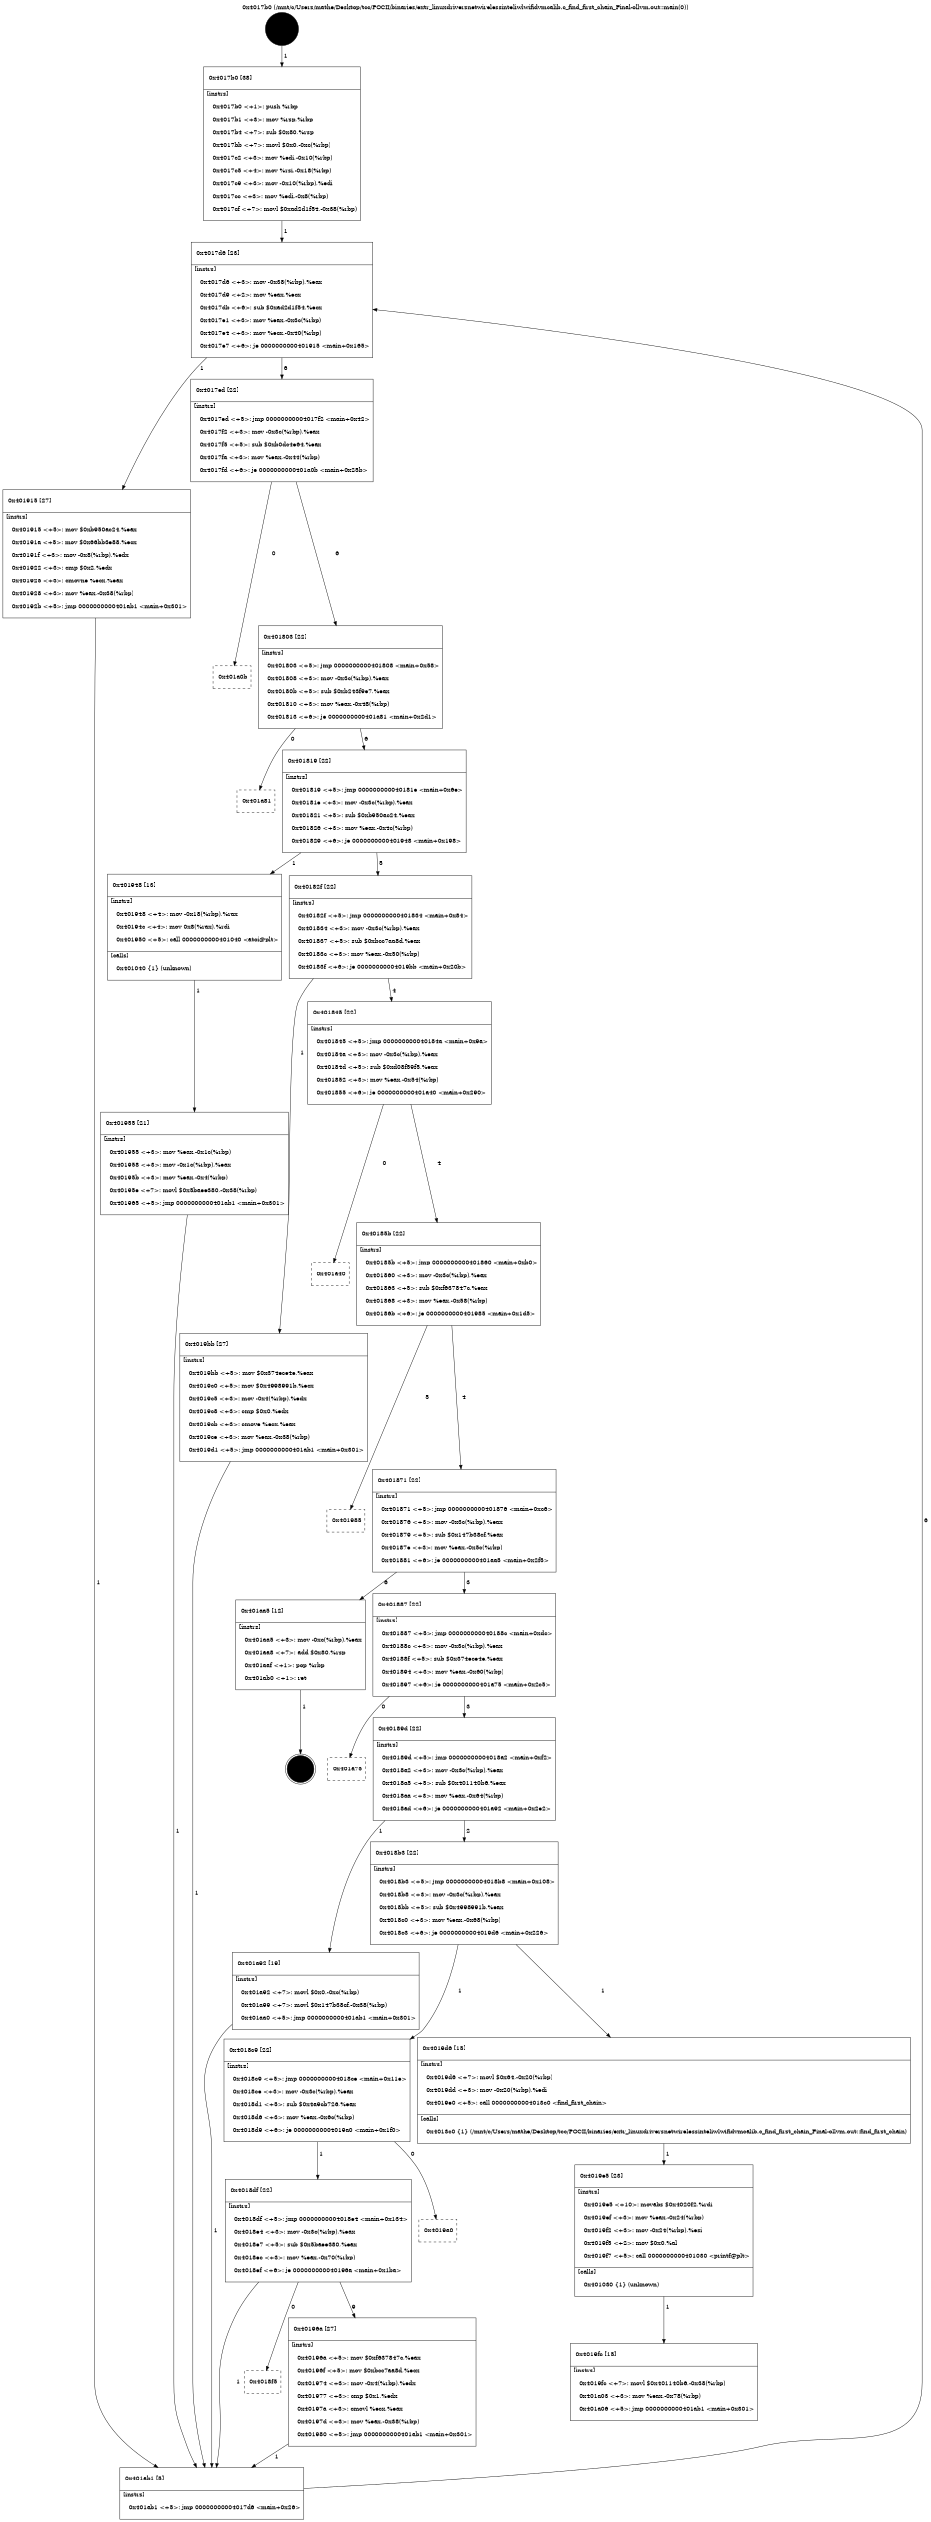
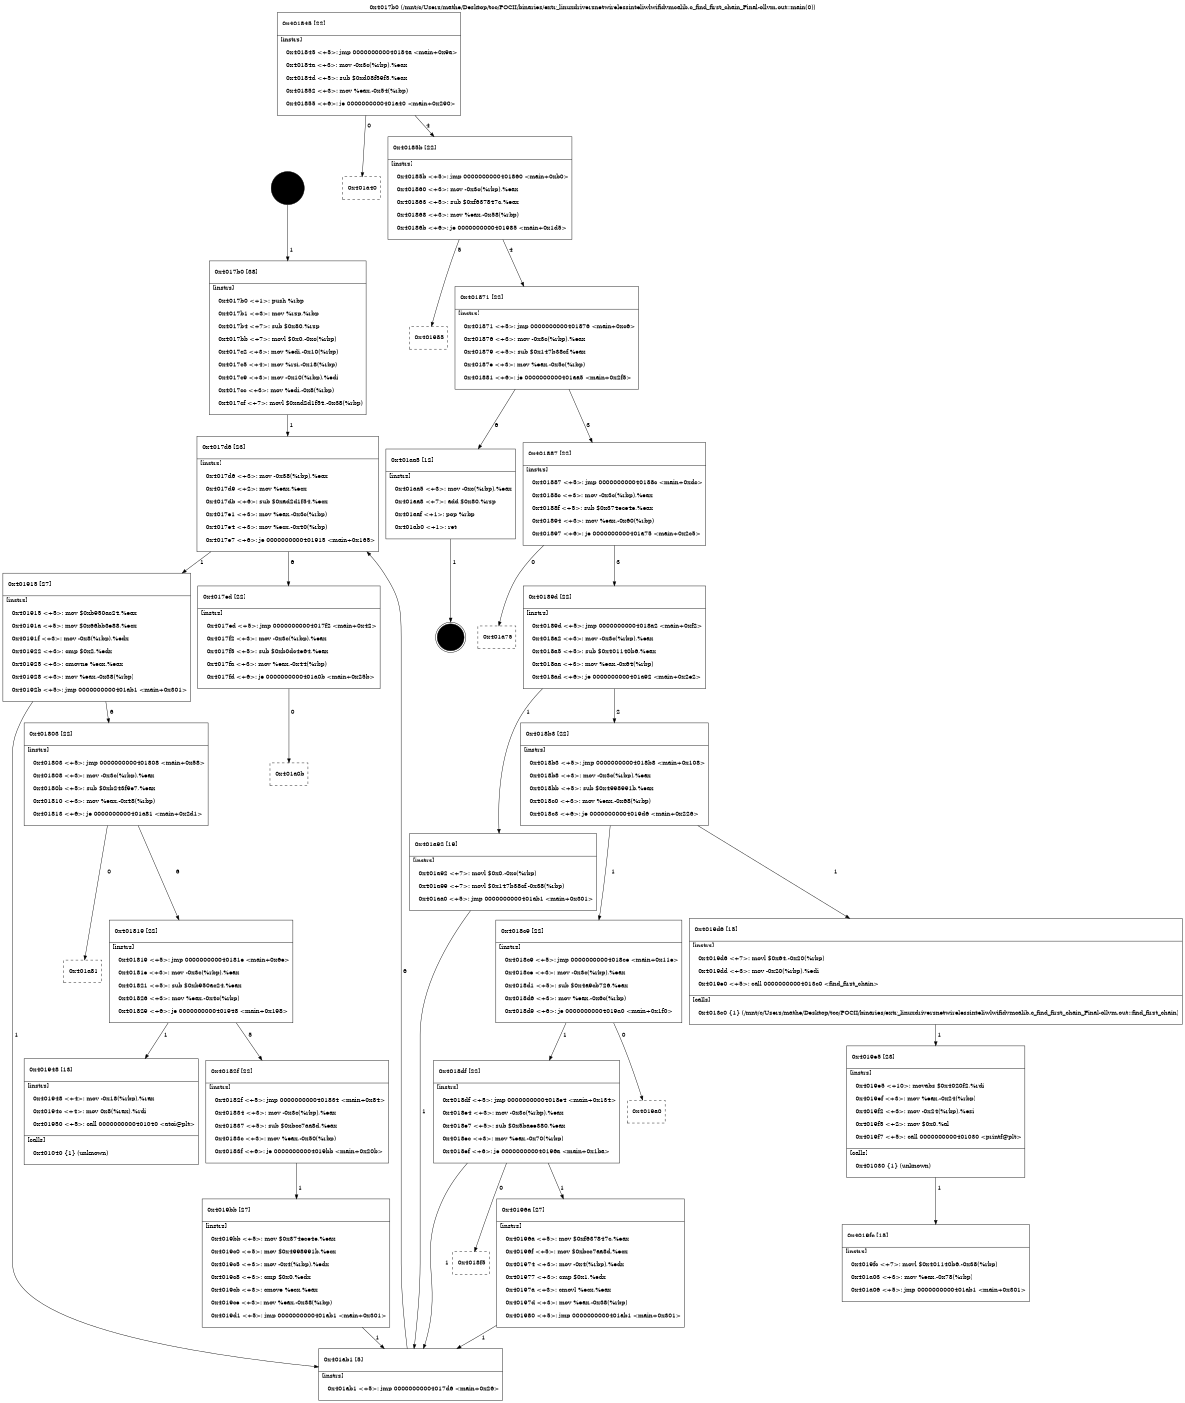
(316, 552) -> (107, 710)
(390, 988) -> none
(194, 1163) -> none
(353, 2307) -> (561, 1188)
